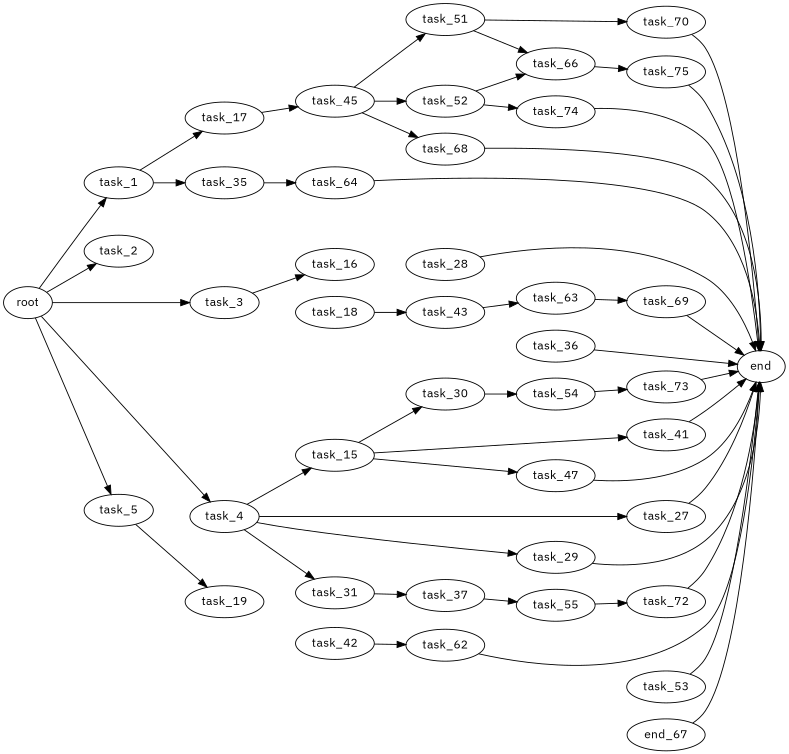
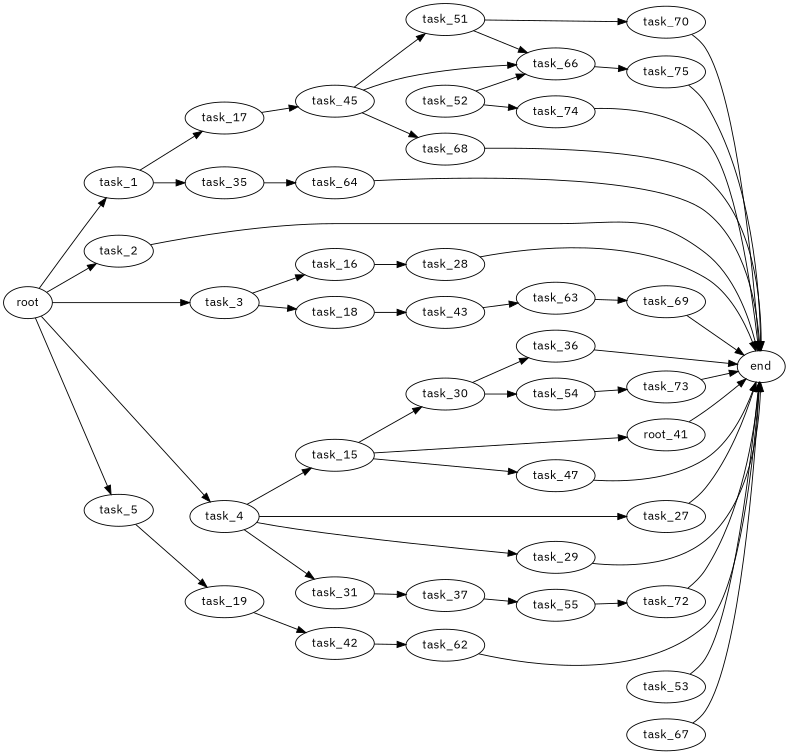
(386, 101) -> (434, 72)
none -> (483, 224)
none -> (386, 264)
none -> (273, 307)
none -> (496, 372)
(666, 435) -> (666, 435)
none -> (275, 621)
(666, 735) -> (666, 735)
